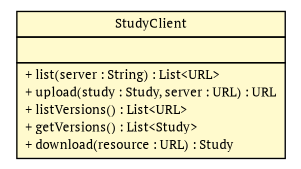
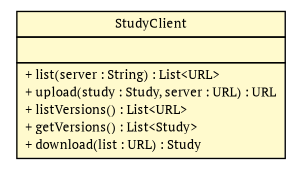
(130, 145) -> (114, 145)
